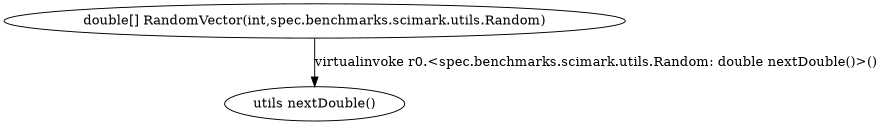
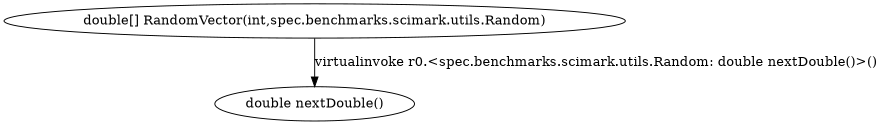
(315, 104) -> (315, 104)
